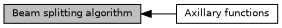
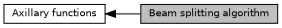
(164, 14) -> (128, 14)
